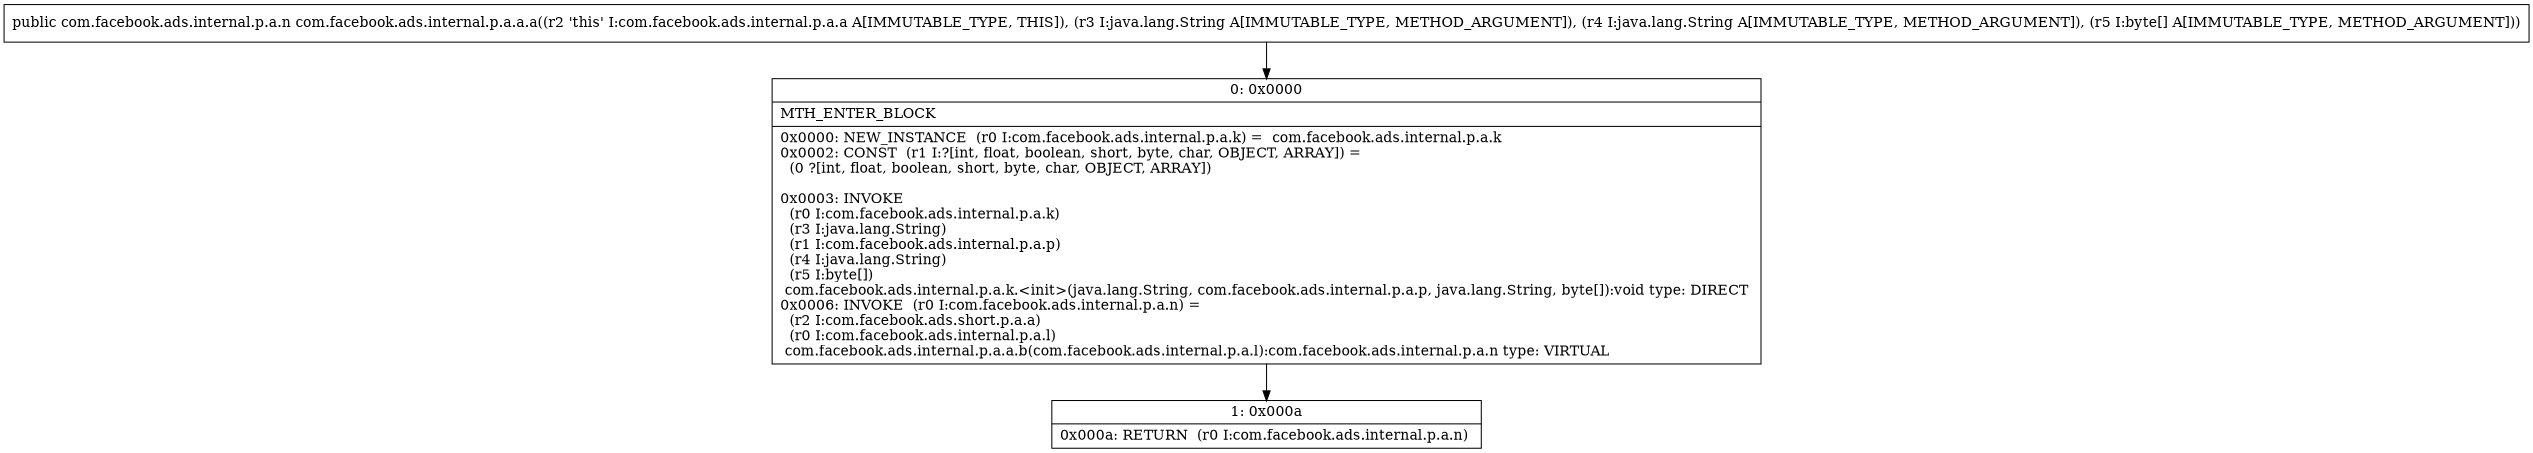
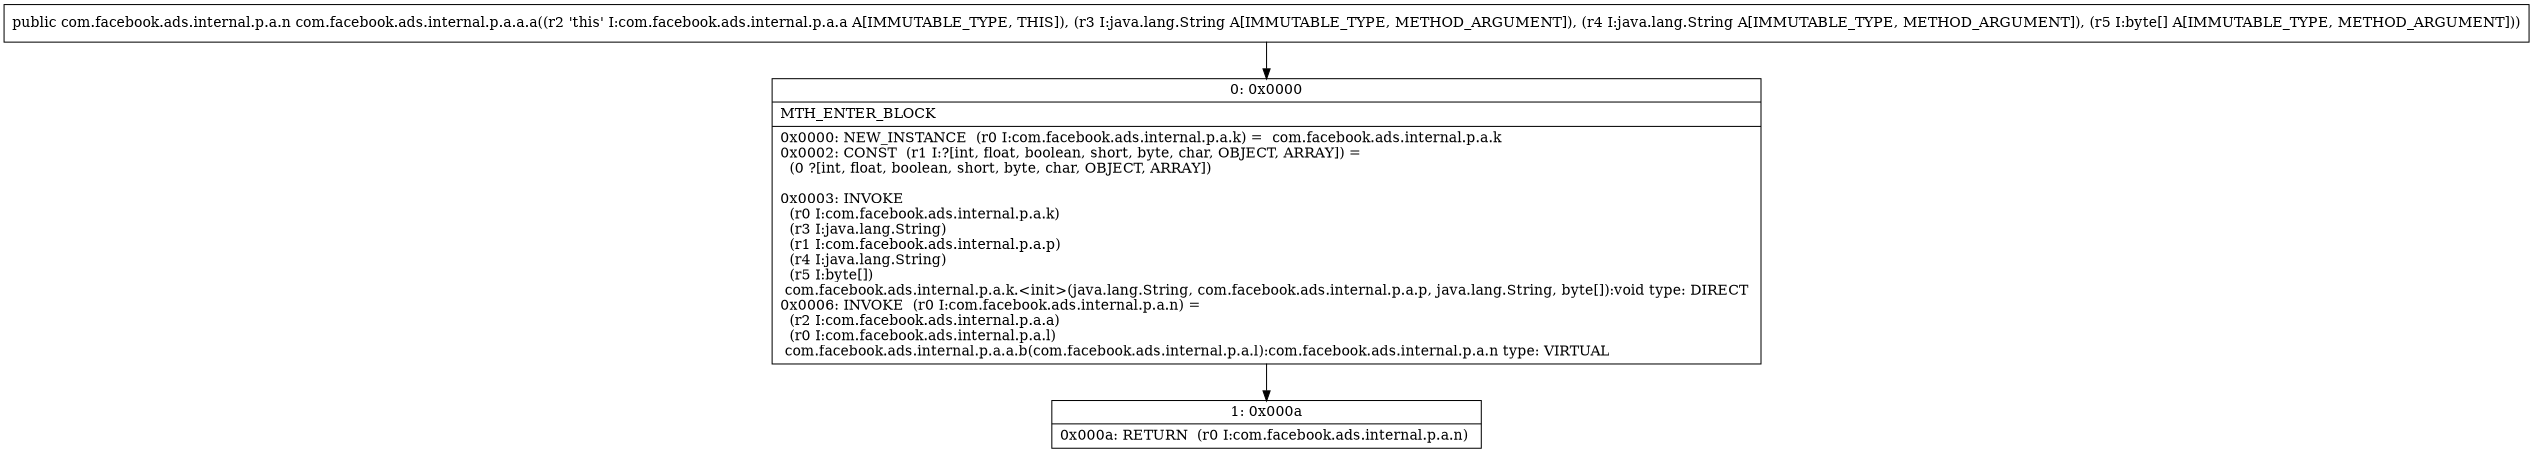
(911, 321) -> (920, 321)
